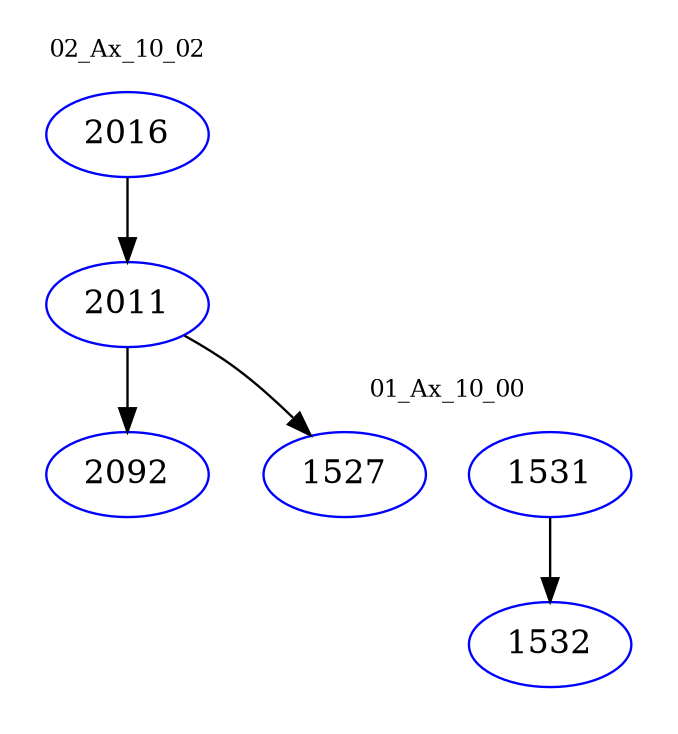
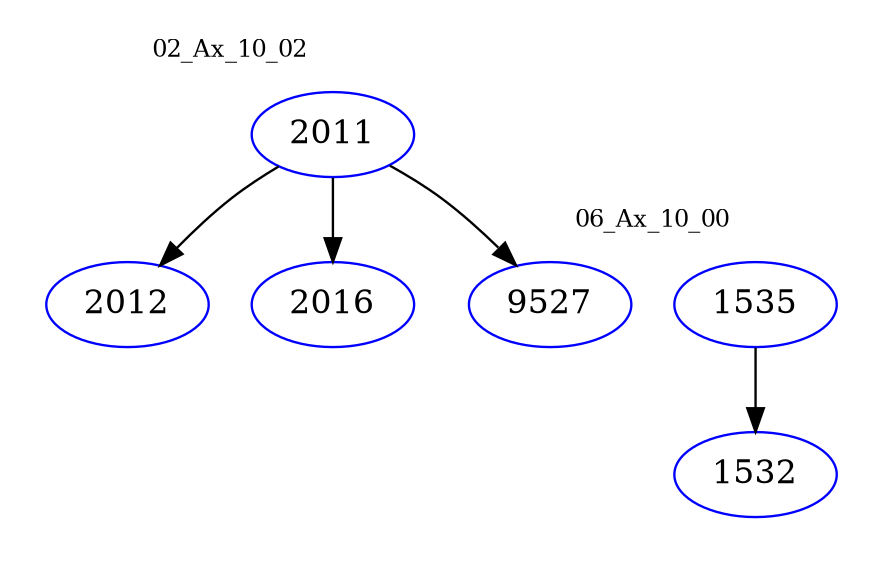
(128, 208) -> (333, 208)
(447, 391) -> (653, 221)
(128, 475) -> (128, 305)
(345, 475) -> (550, 305)
(550, 475) -> (756, 305)
